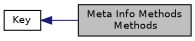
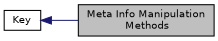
(135, 20) -> (146, 20)
